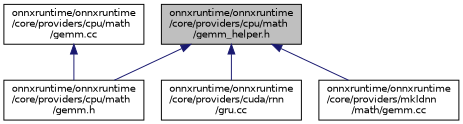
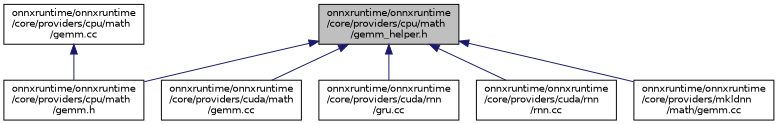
none -> (231, 100)
none -> (546, 100)
